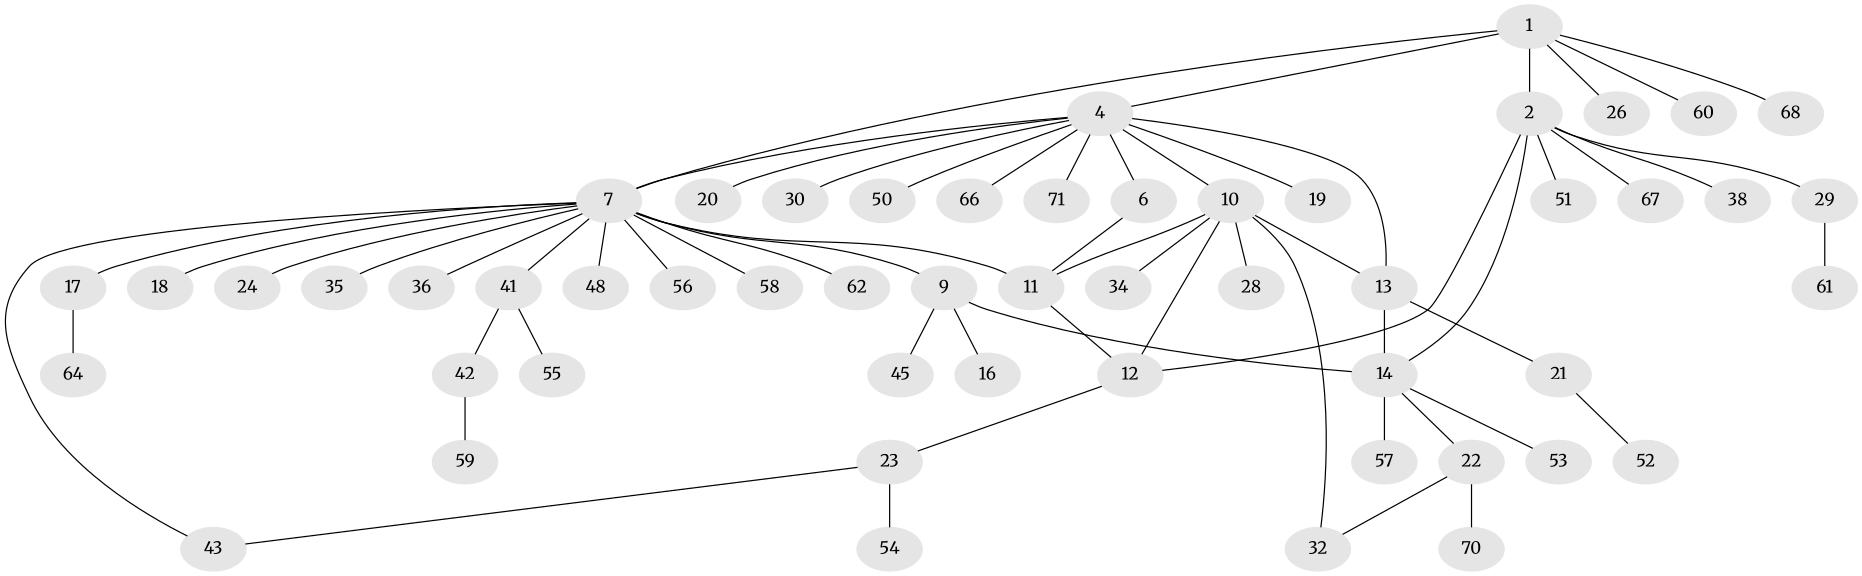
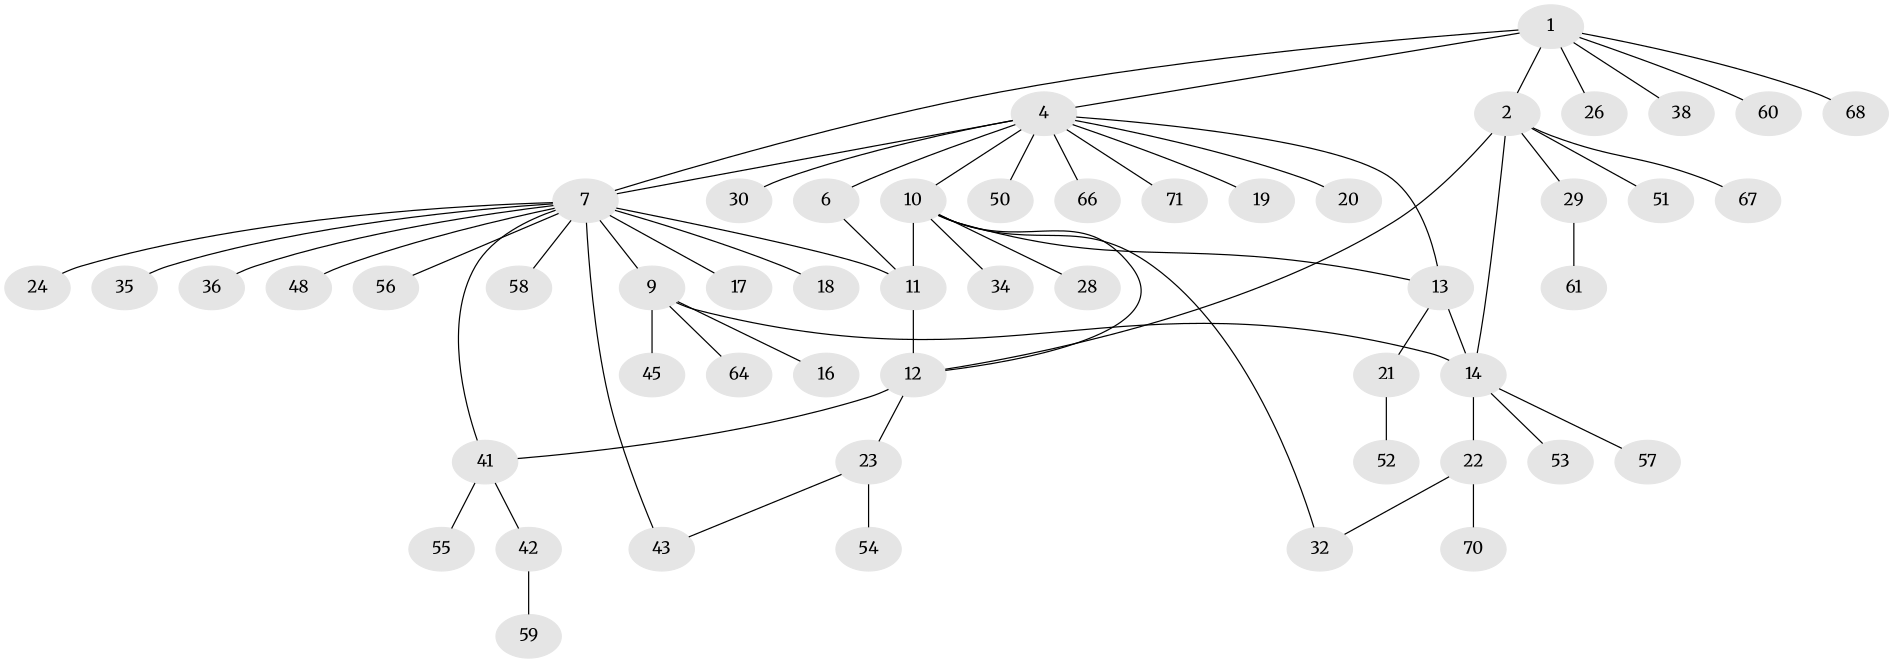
(1642, 160) -> (1616, 70)
(857, 288) -> none
(73, 332) -> (695, 331)
none -> (705, 435)
